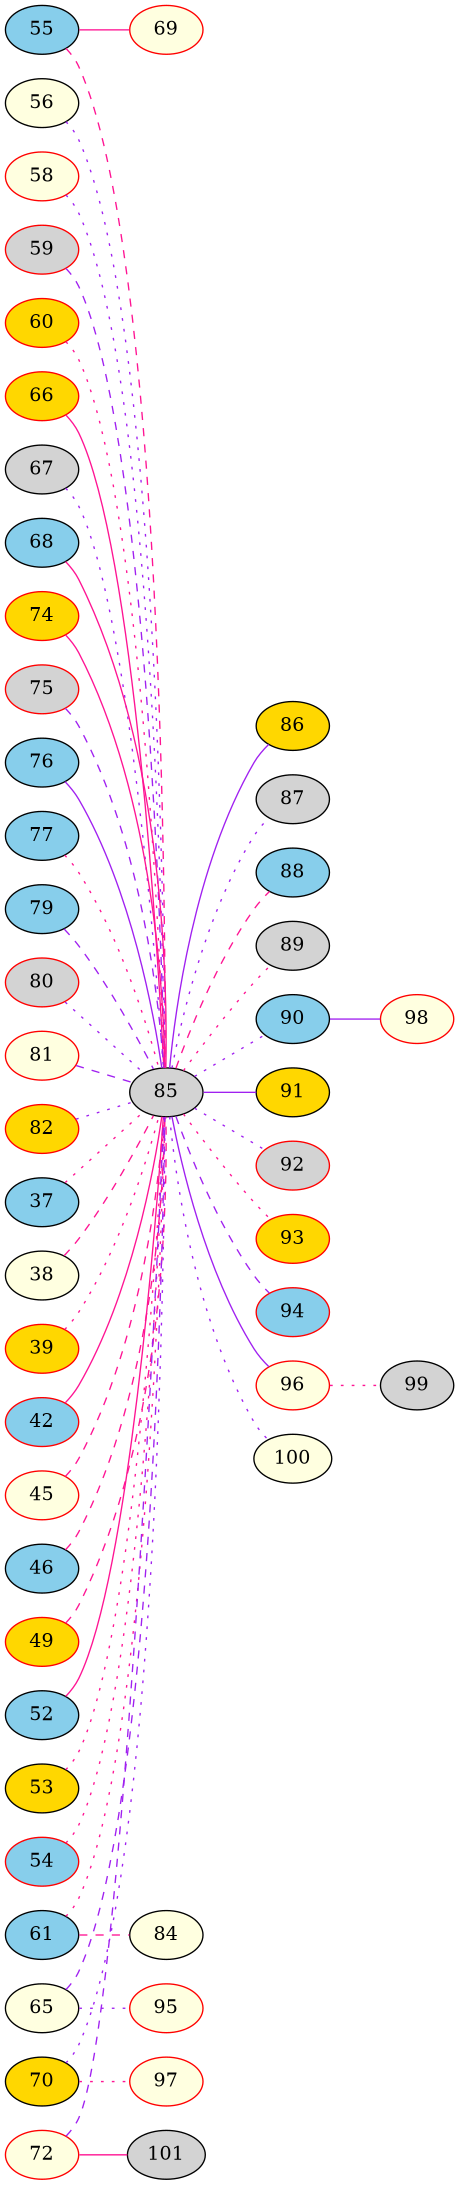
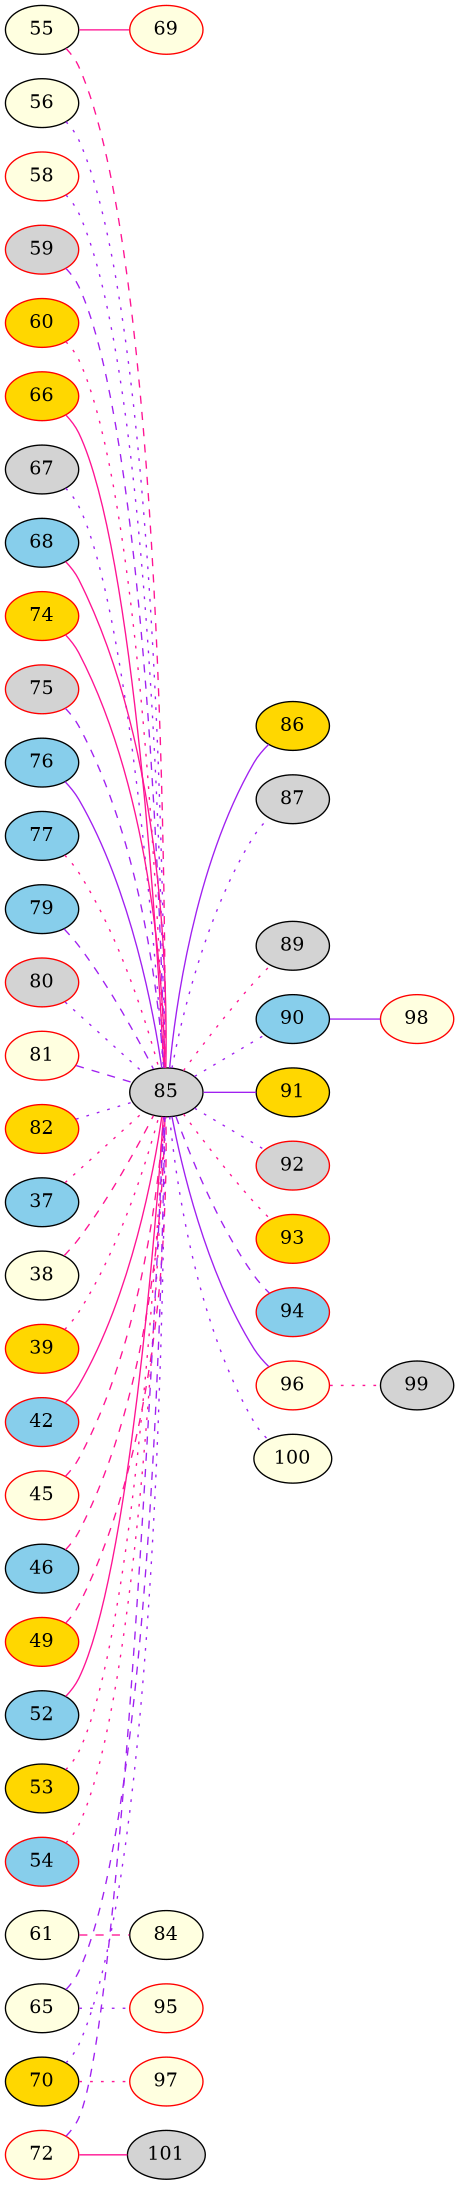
(42, 30) -> (42, 30)
(293, 873) -> none
(144, 1522) -> none
(42, 1935) -> (42, 1935)
